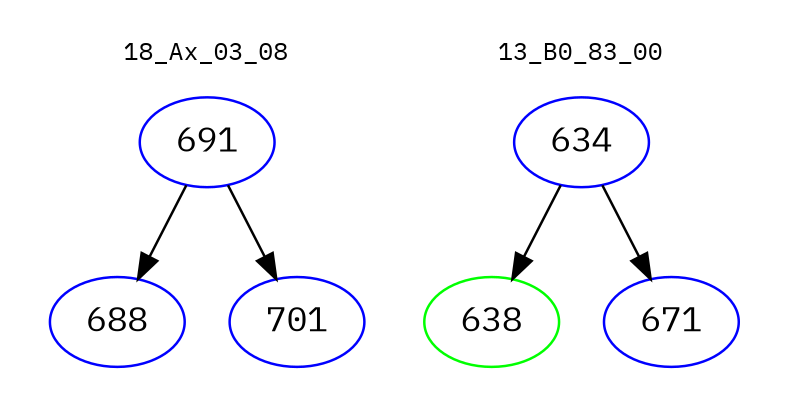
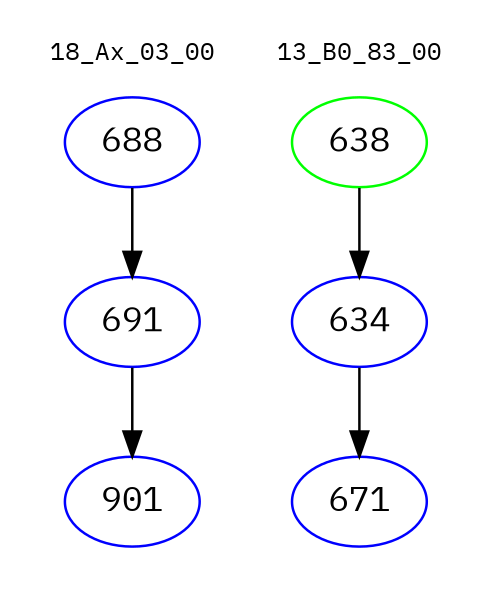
(207, 54) -> (134, 54)
(168, 221) -> (132, 220)
(542, 221) -> (359, 220)
(297, 322) -> (132, 502)
